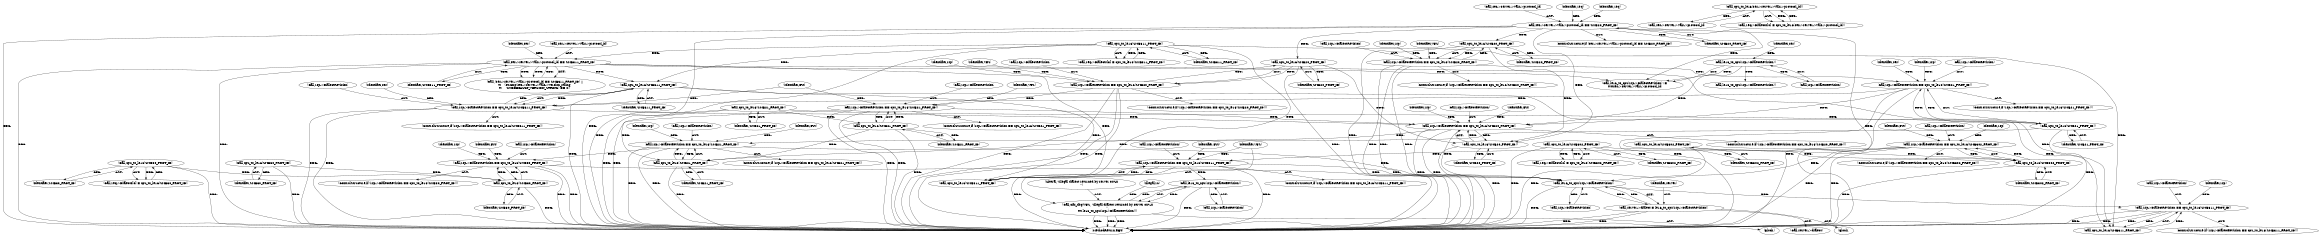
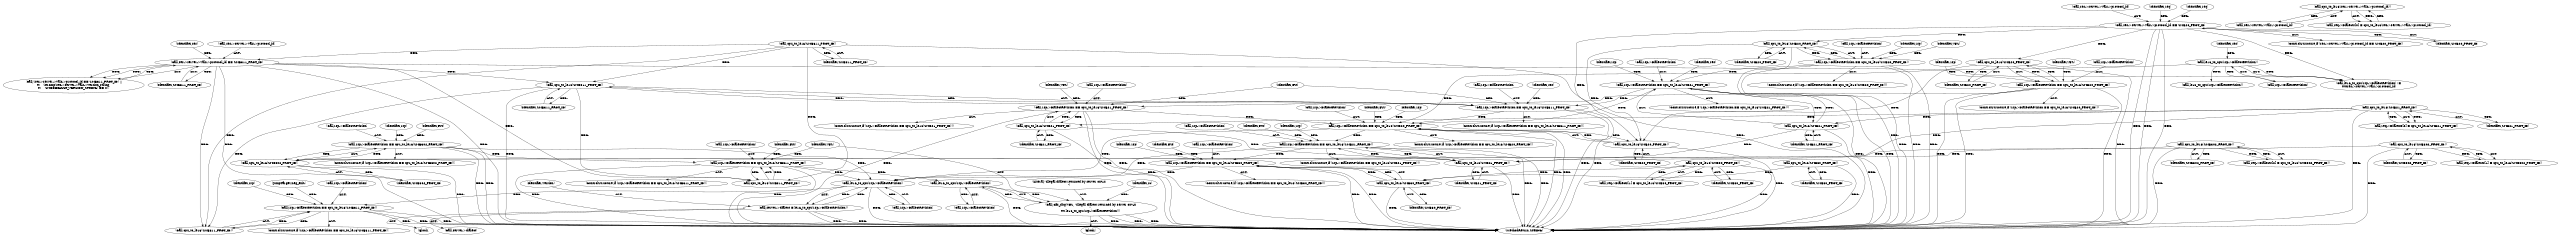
(1122, 62) -> none
none -> (2416, 126)
none -> (2499, 163)
(146, 184) -> none
none -> (289, 184)
(1152, 184) -> (1142, 184)
none -> (1641, 184)
(1664, 184) -> (541, 184)
(1108, 231) -> (1524, 231)
